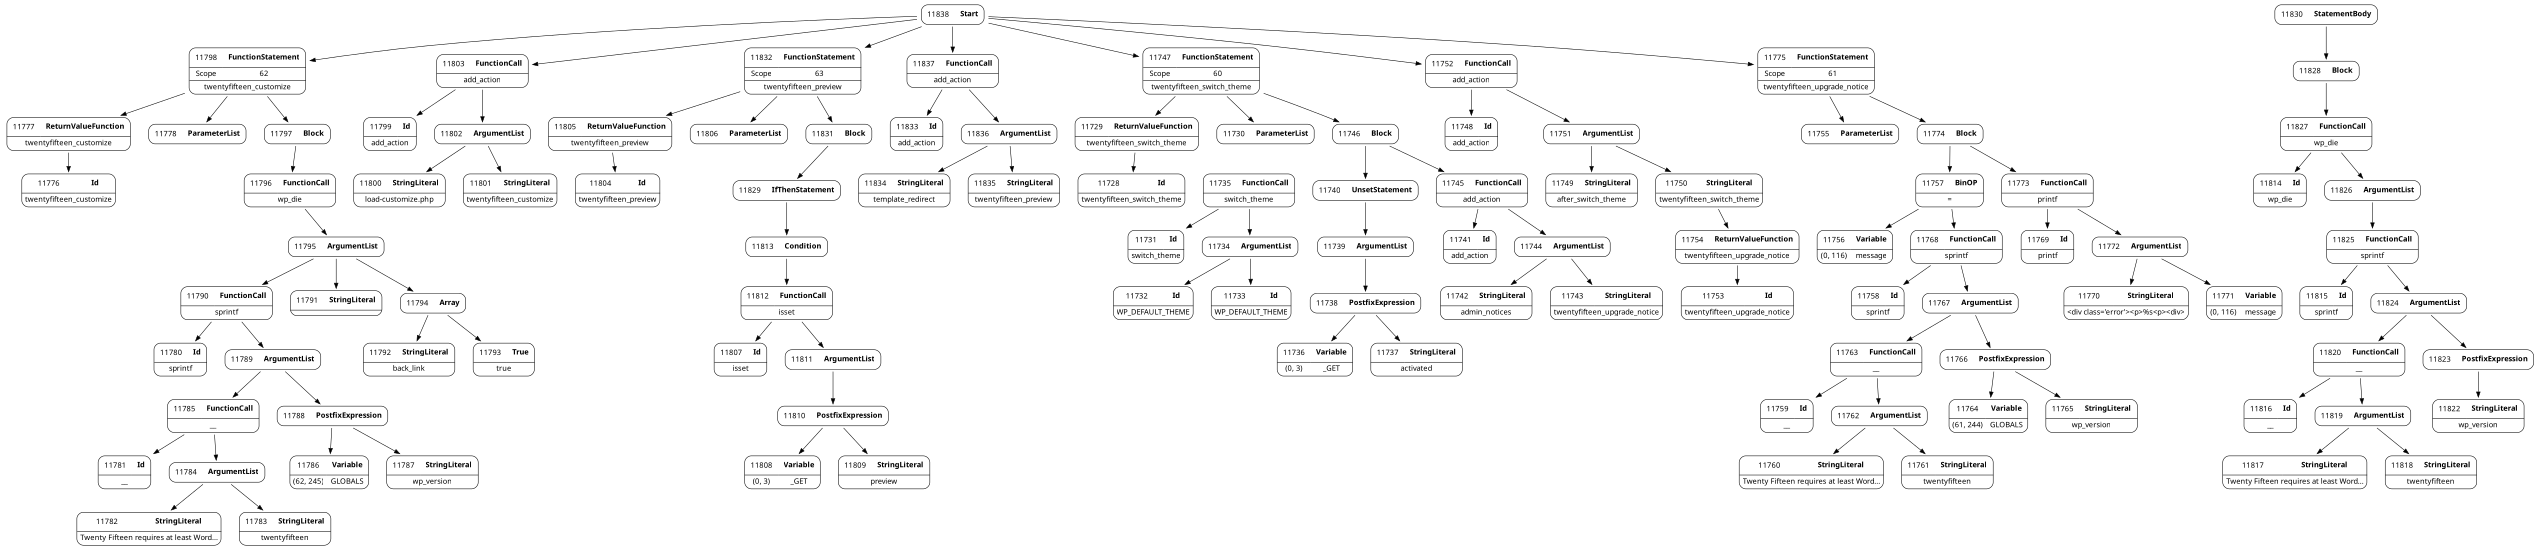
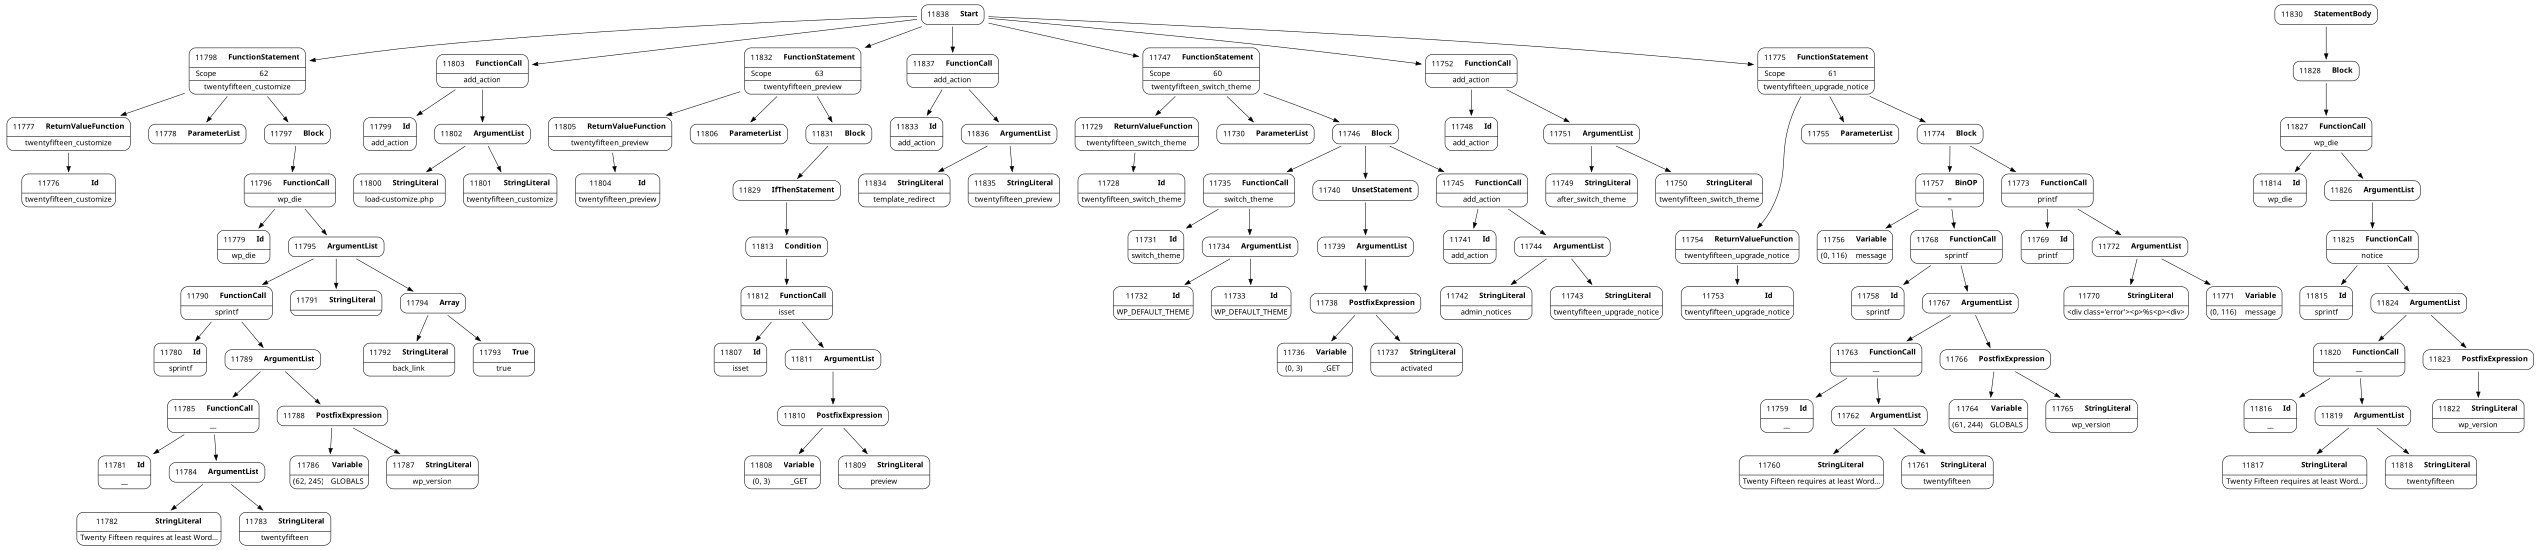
none -> (1317, 158)
(1722, 216) -> (1784, 161)
none -> (244, 247)
(2372, 256) -> (2372, 256)
